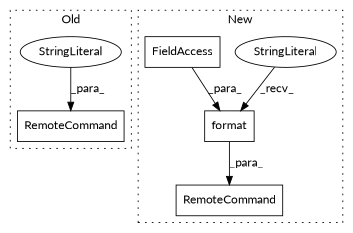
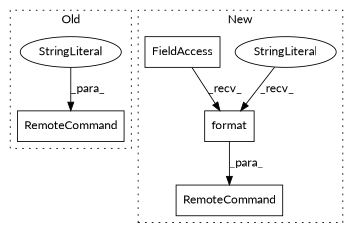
(225, 89) -> (225, 89)
